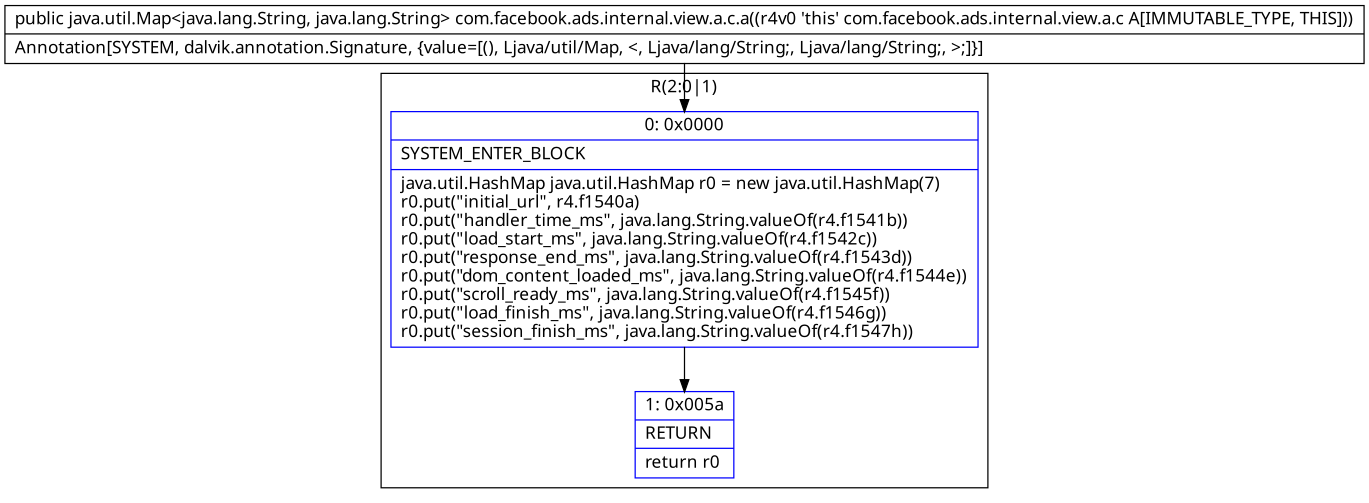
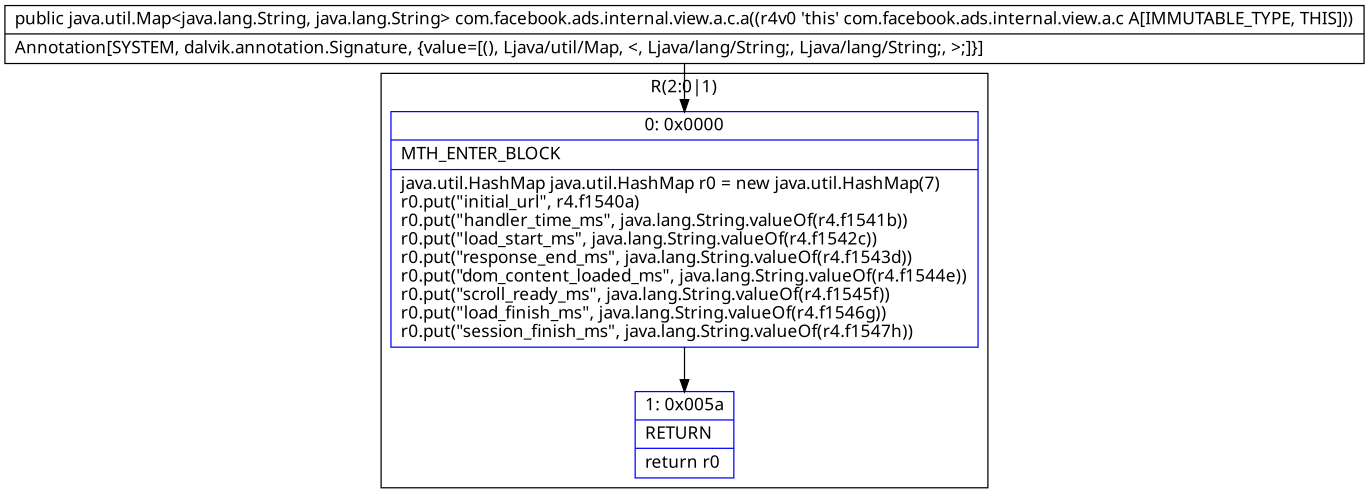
(494, 154) -> (481, 154)
